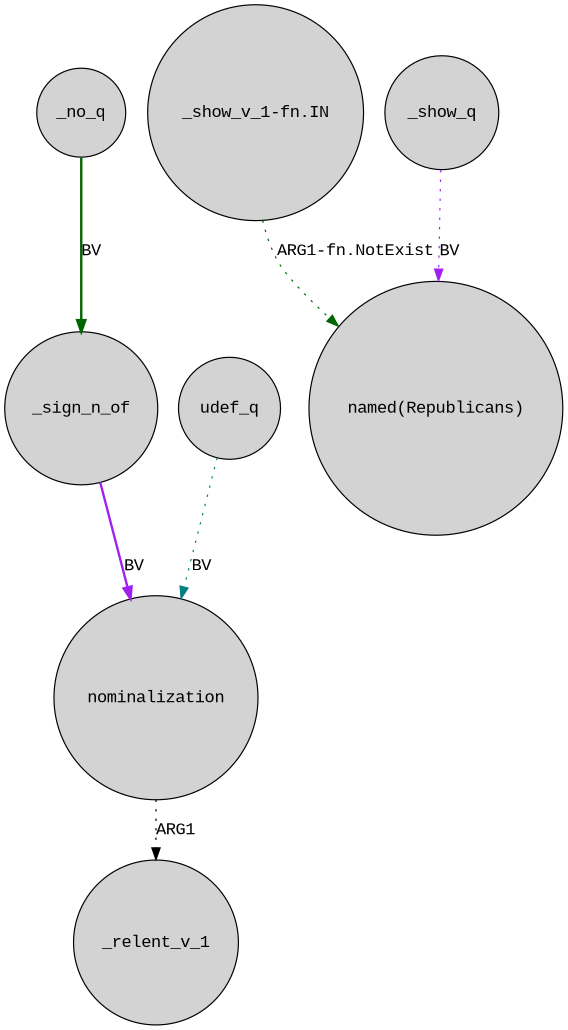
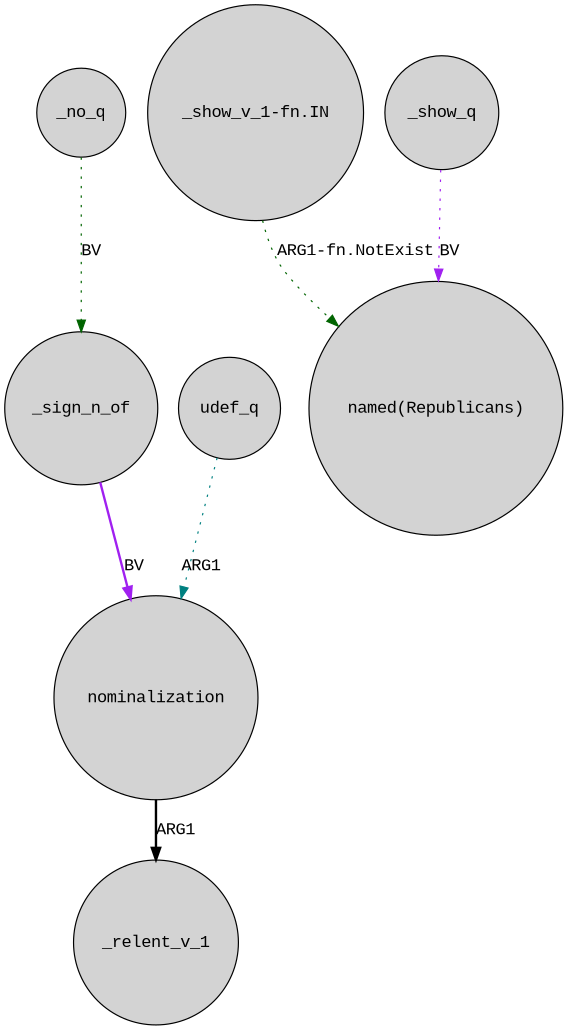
(81, 239) -> (81, 239)
(202, 566) -> (202, 566)
(156, 824) -> (156, 824)
